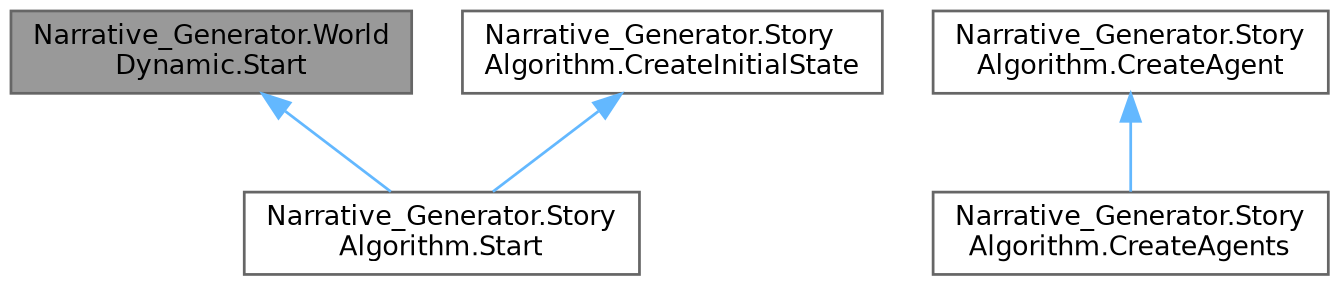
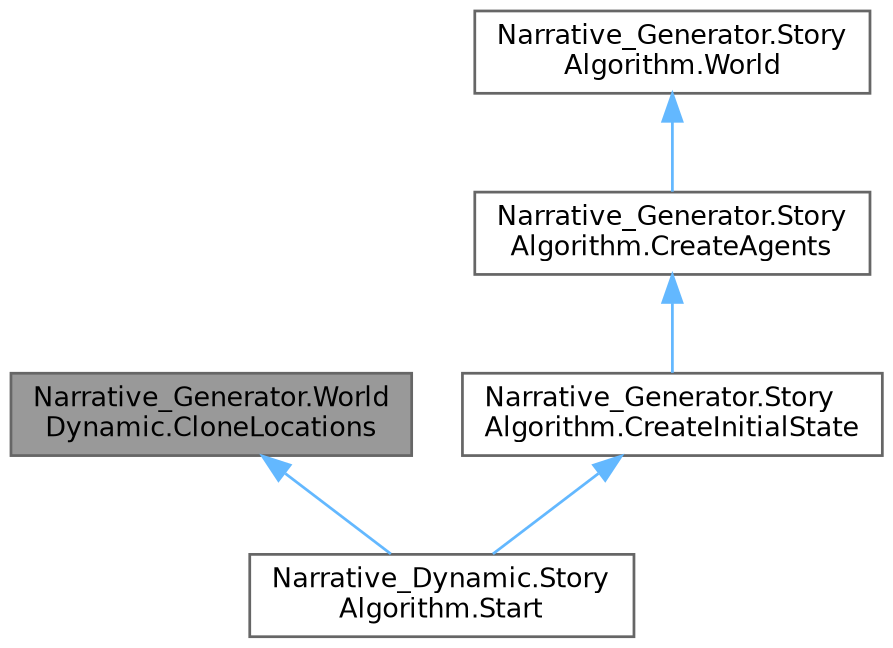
(211, 52) -> (211, 414)
(1131, 52) -> (672, 52)
(442, 233) -> (442, 596)
none -> (672, 338)
